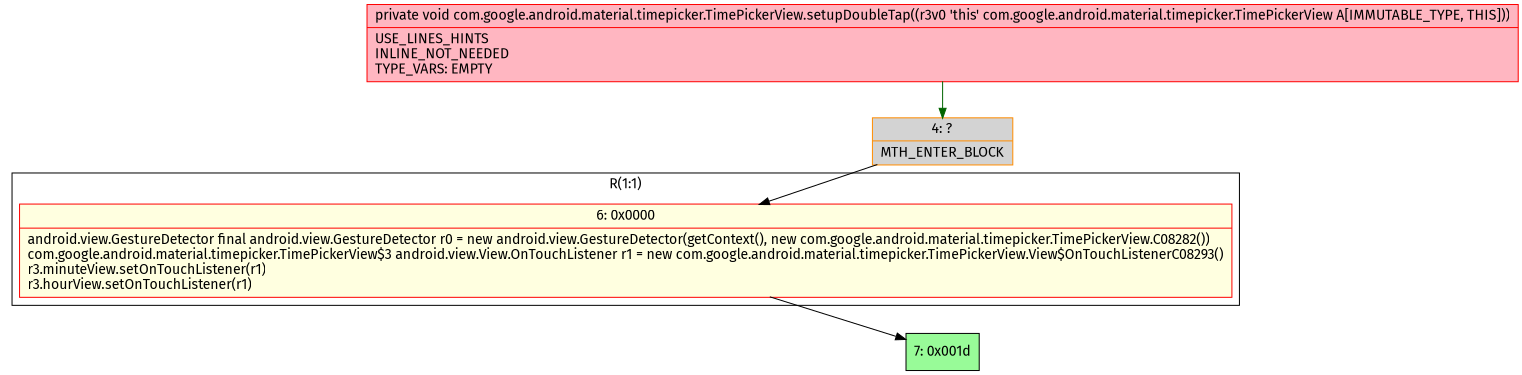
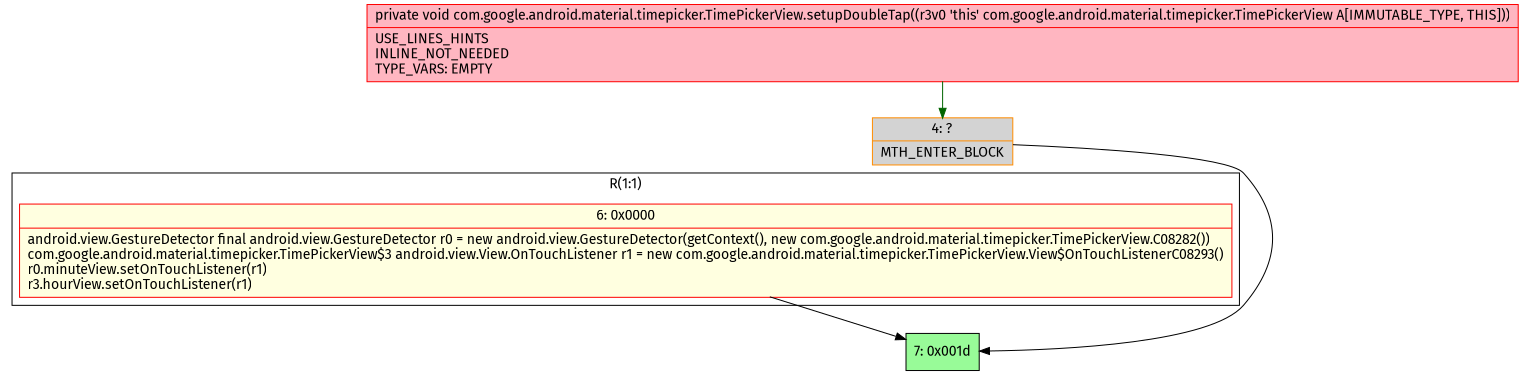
(823, 183) -> (1271, 253)
(147, 270) -> (147, 270)
